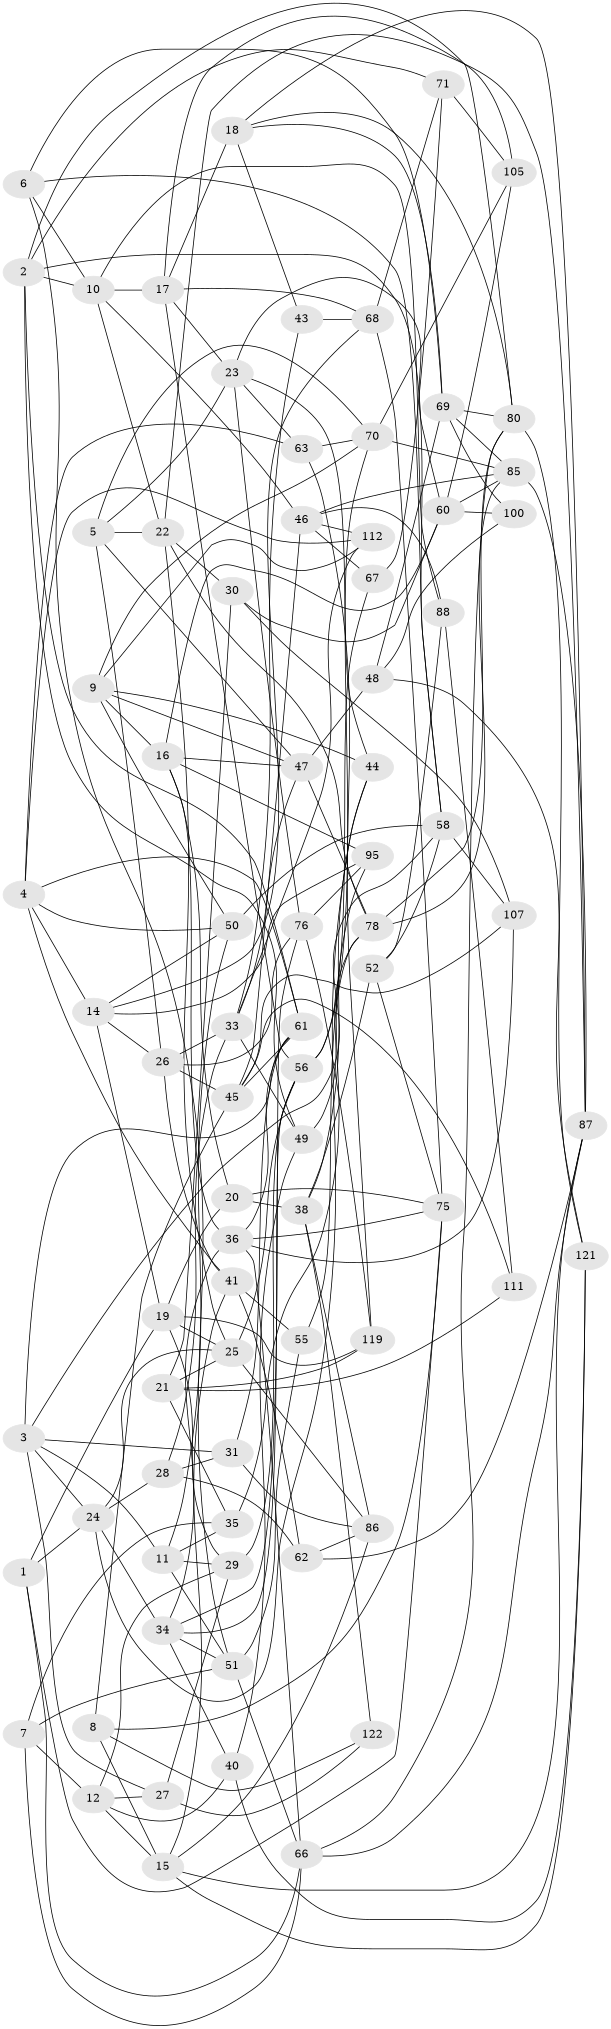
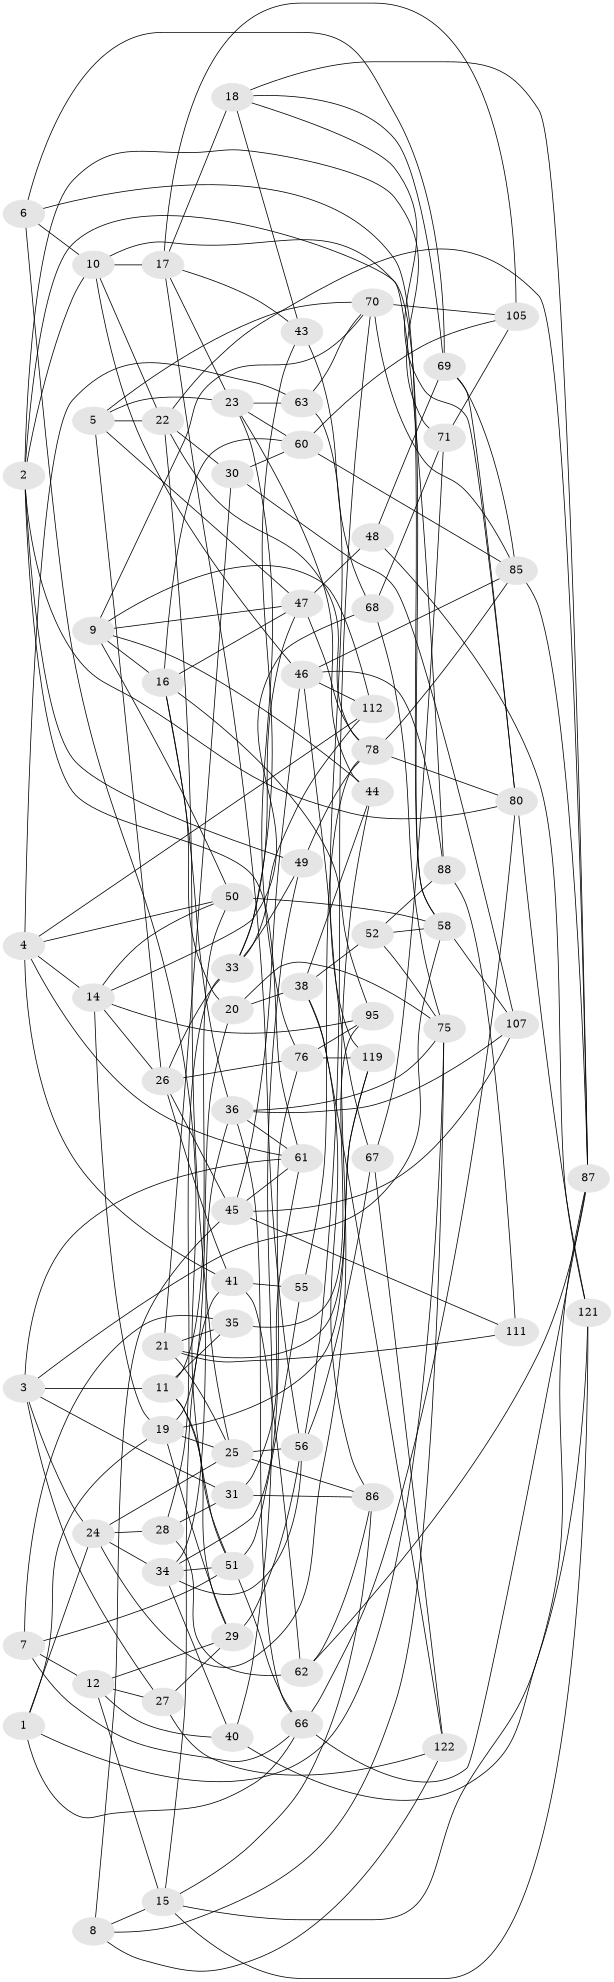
(271, 291) -> (238, 291)
(514, 514) -> none
none -> (407, 1439)
